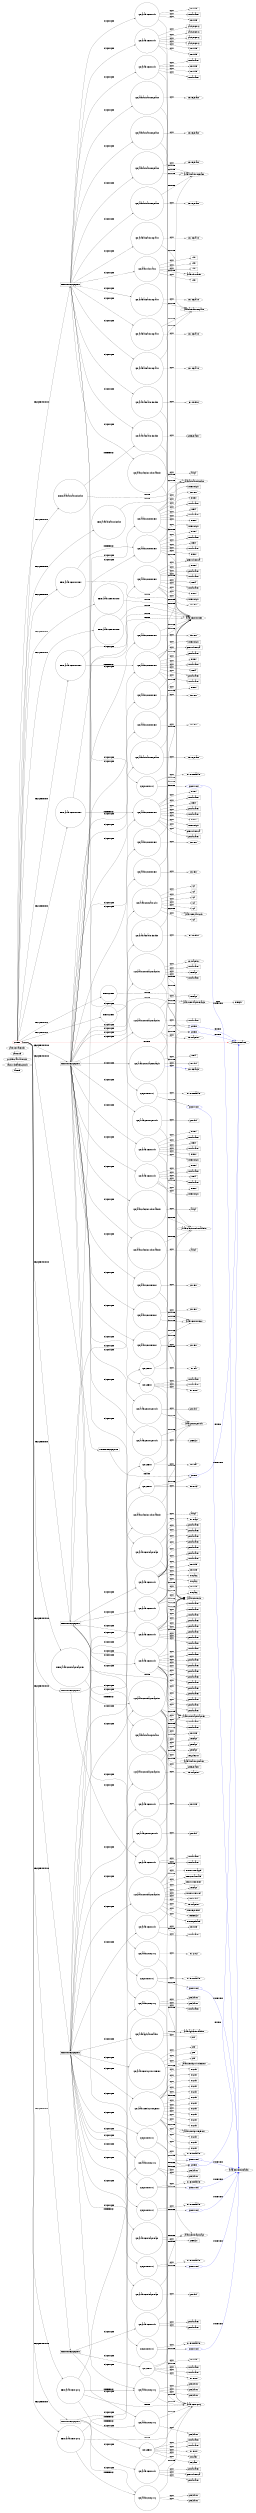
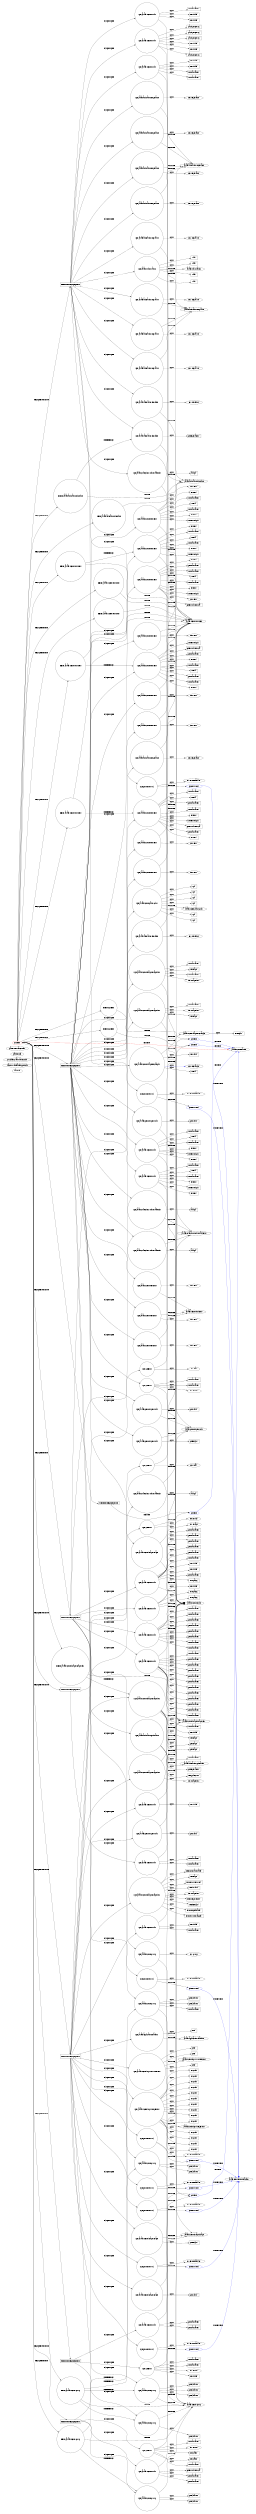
(194, 1882) -> none
